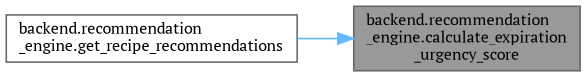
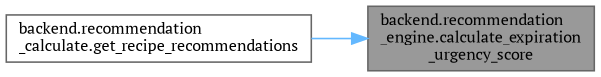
(152, 39) -> (159, 39)
